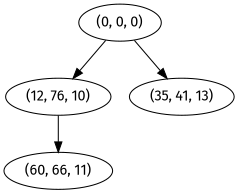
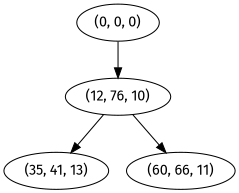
(147, 55) -> (91, 130)
